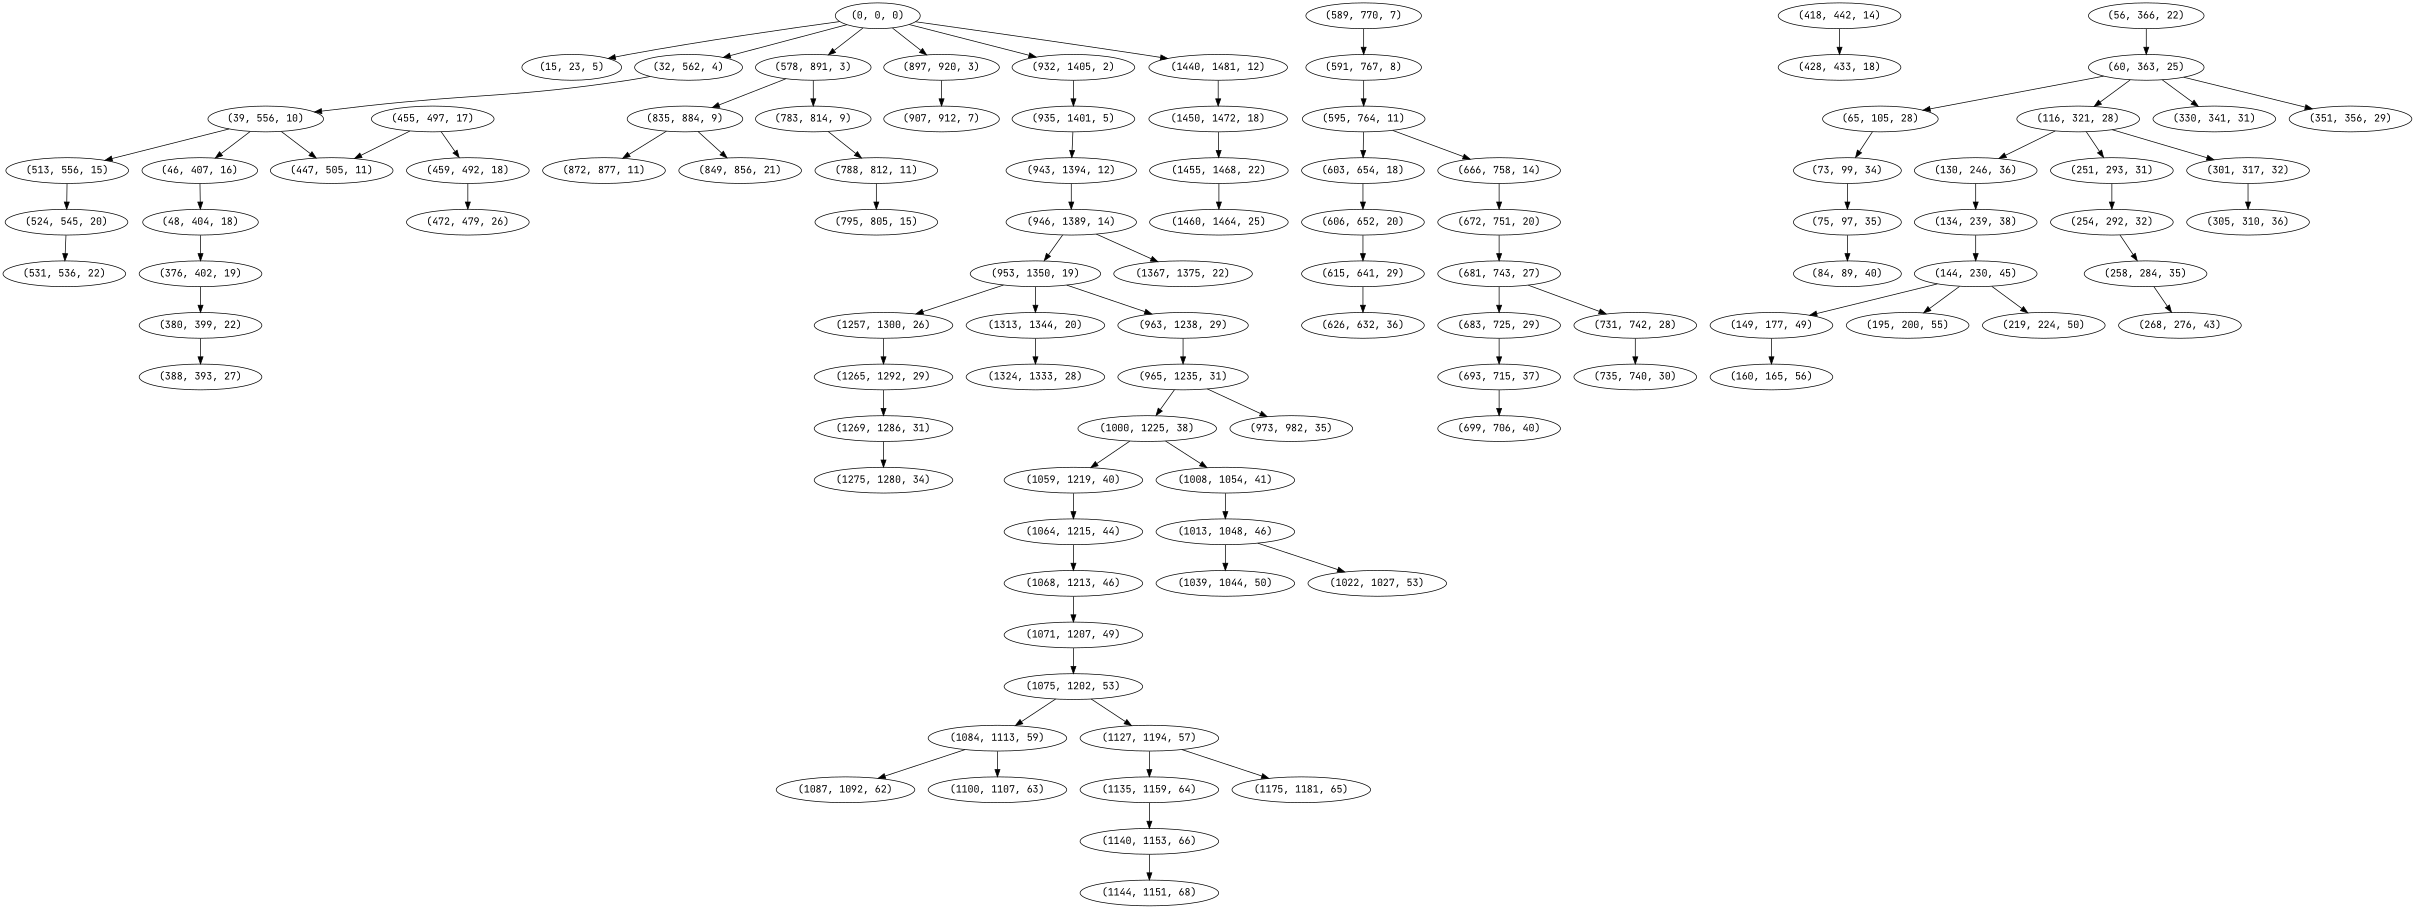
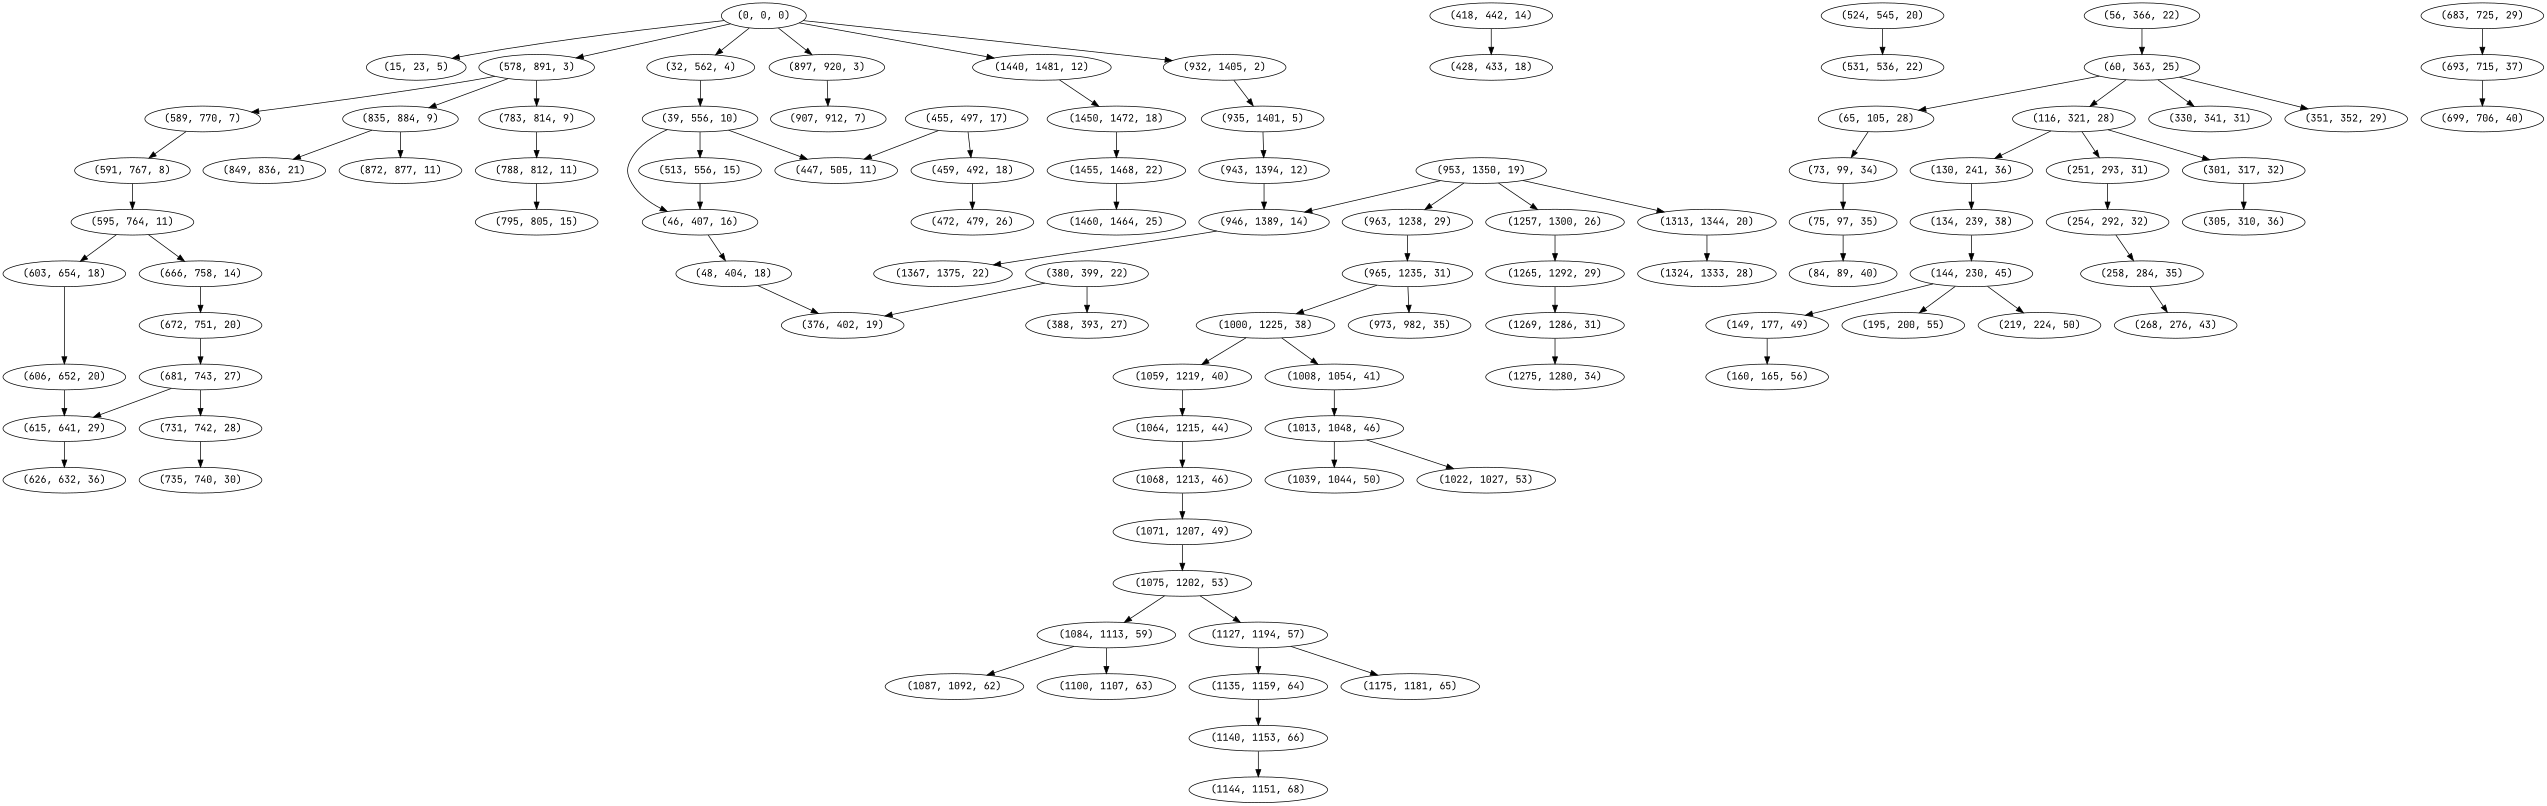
none -> (377, 95)
(2351, 119) -> (2346, 119)
(740, 171) -> (264, 171)
(1976, 171) -> (1971, 171)
(67, 193) -> (700, 193)
(1056, 245) -> (1376, 196)
(201, 296) -> (969, 299)
(1499, 296) -> (136, 401)
